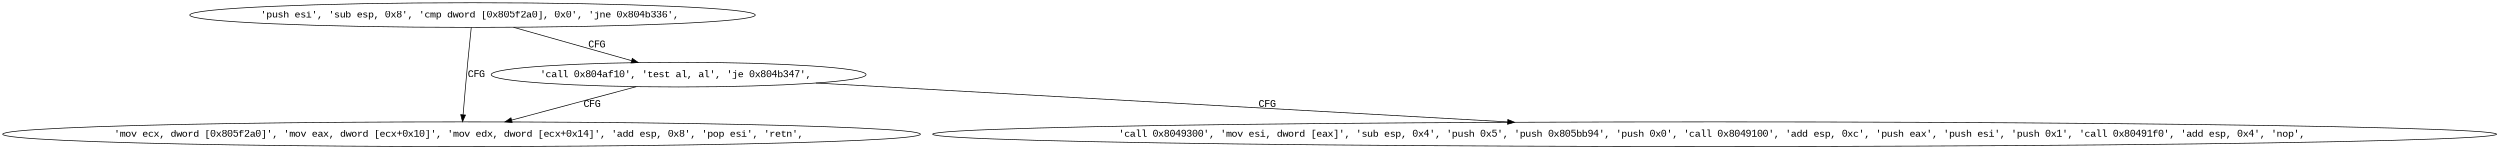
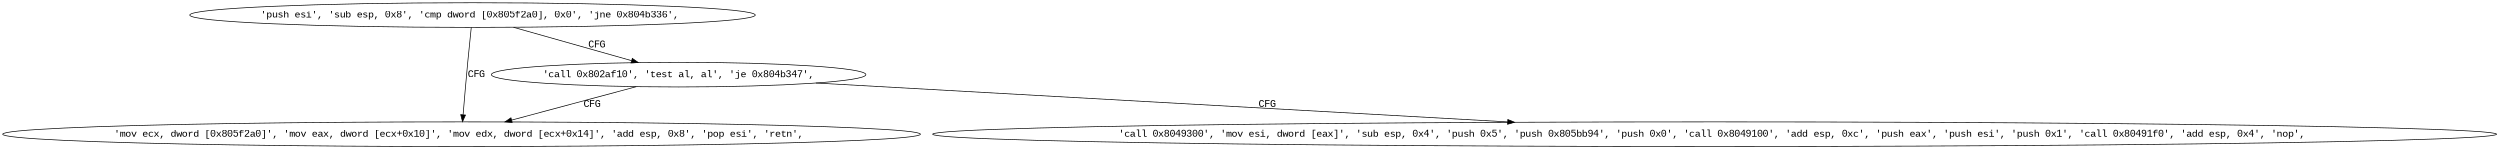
(679, 75) -> (679, 75)
